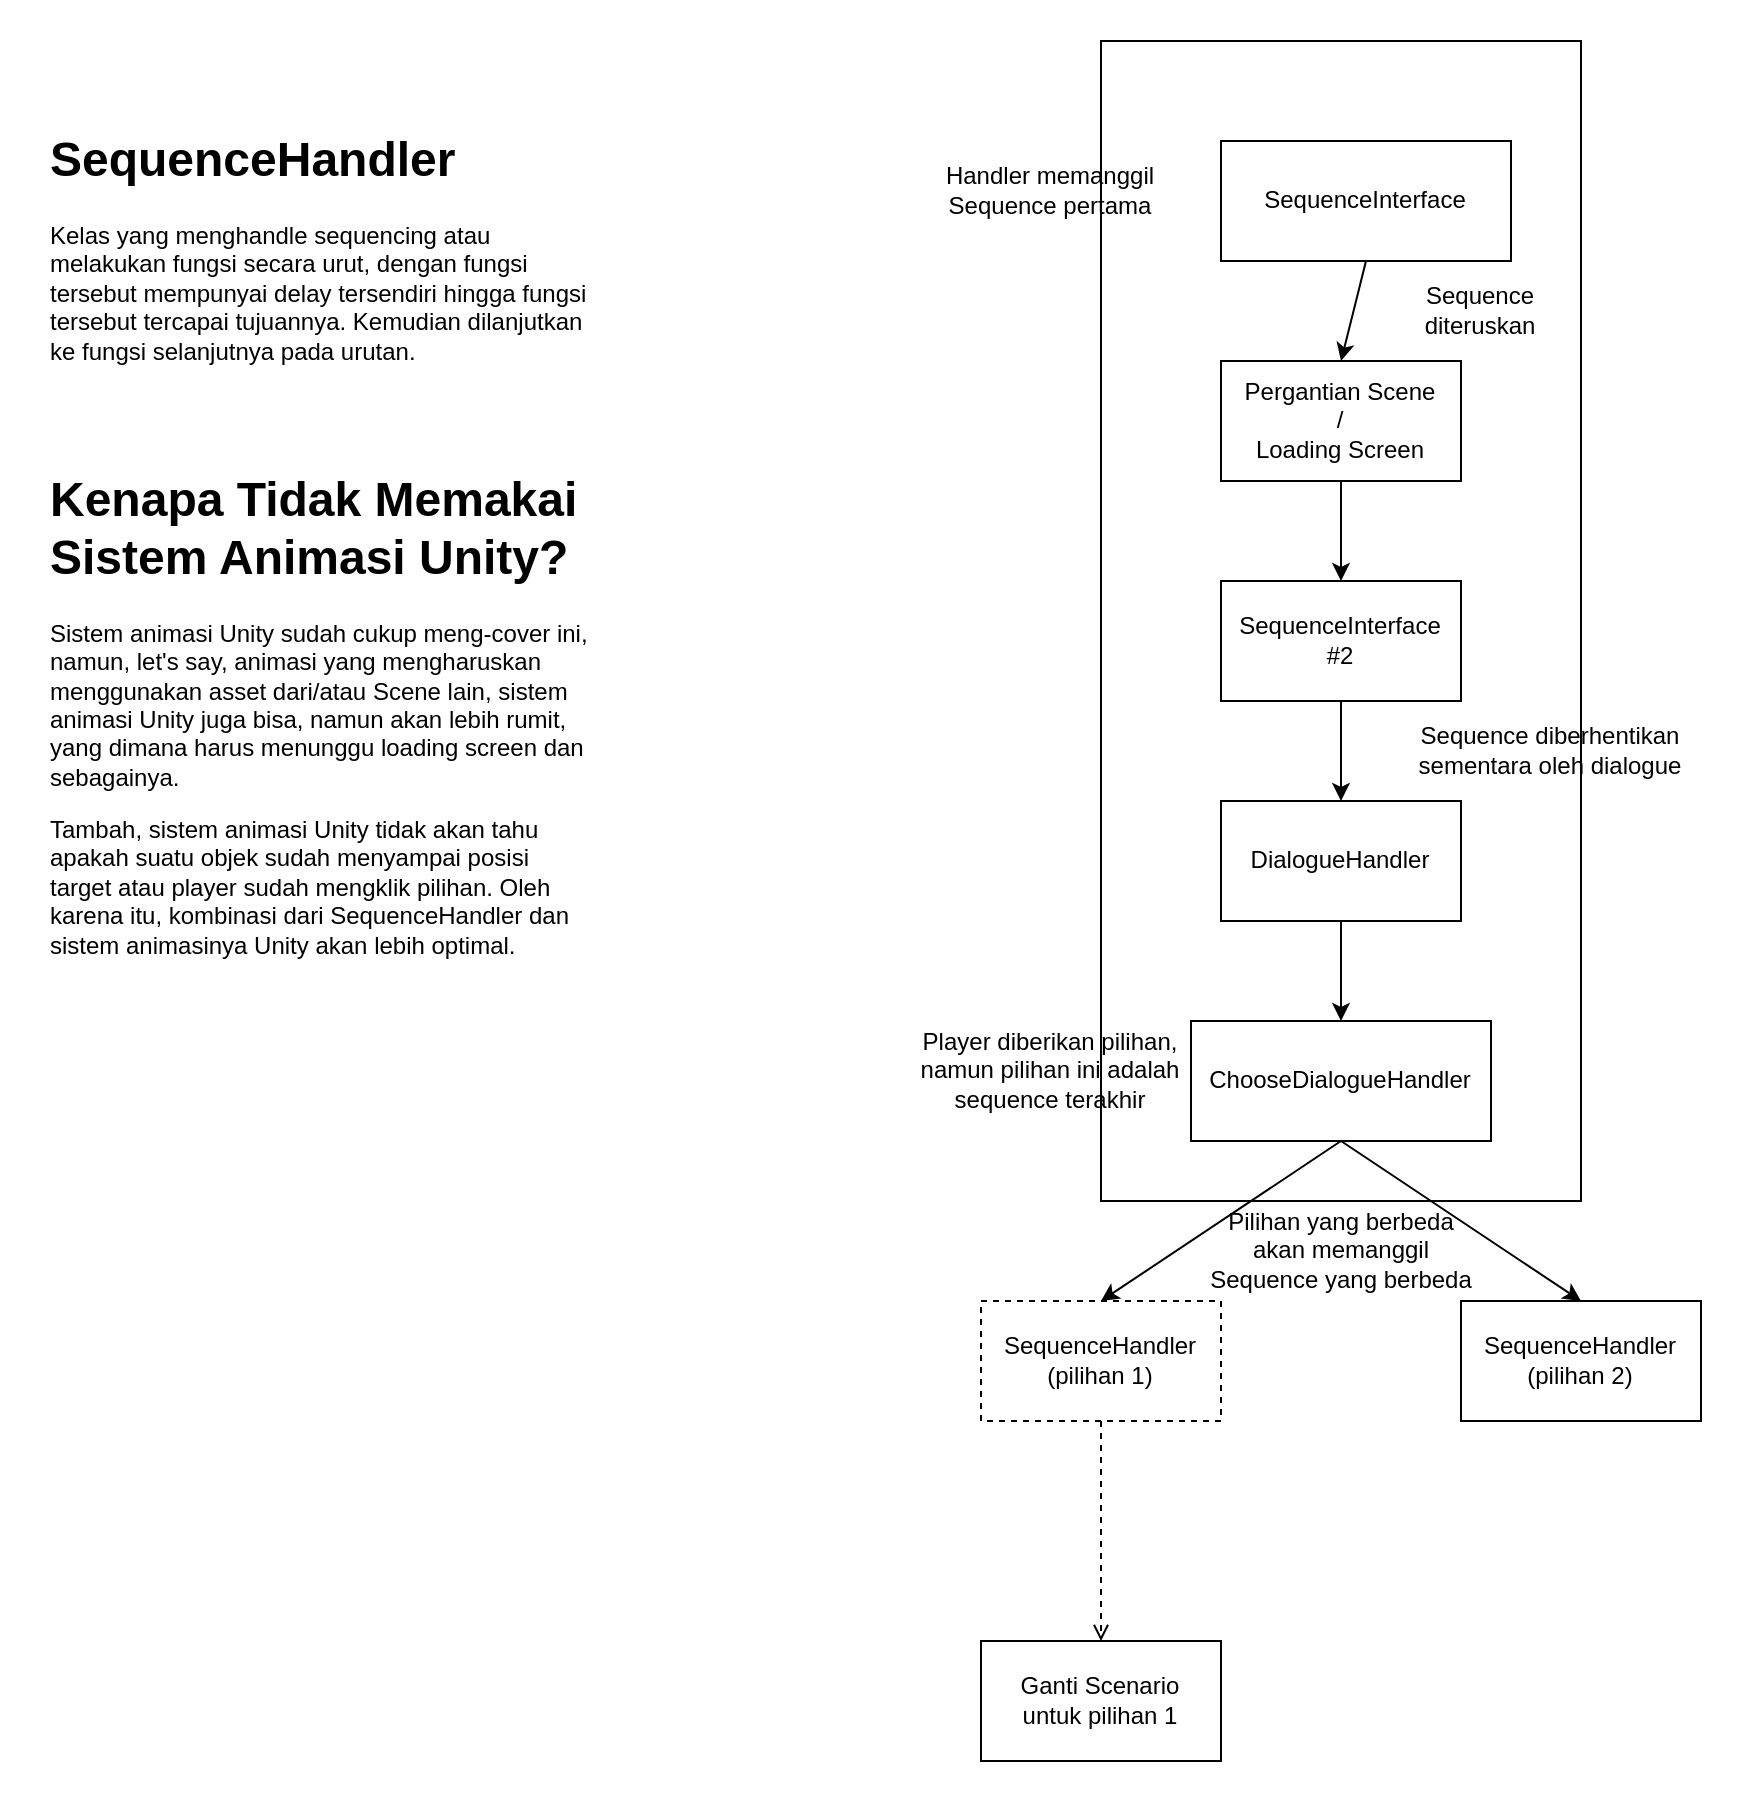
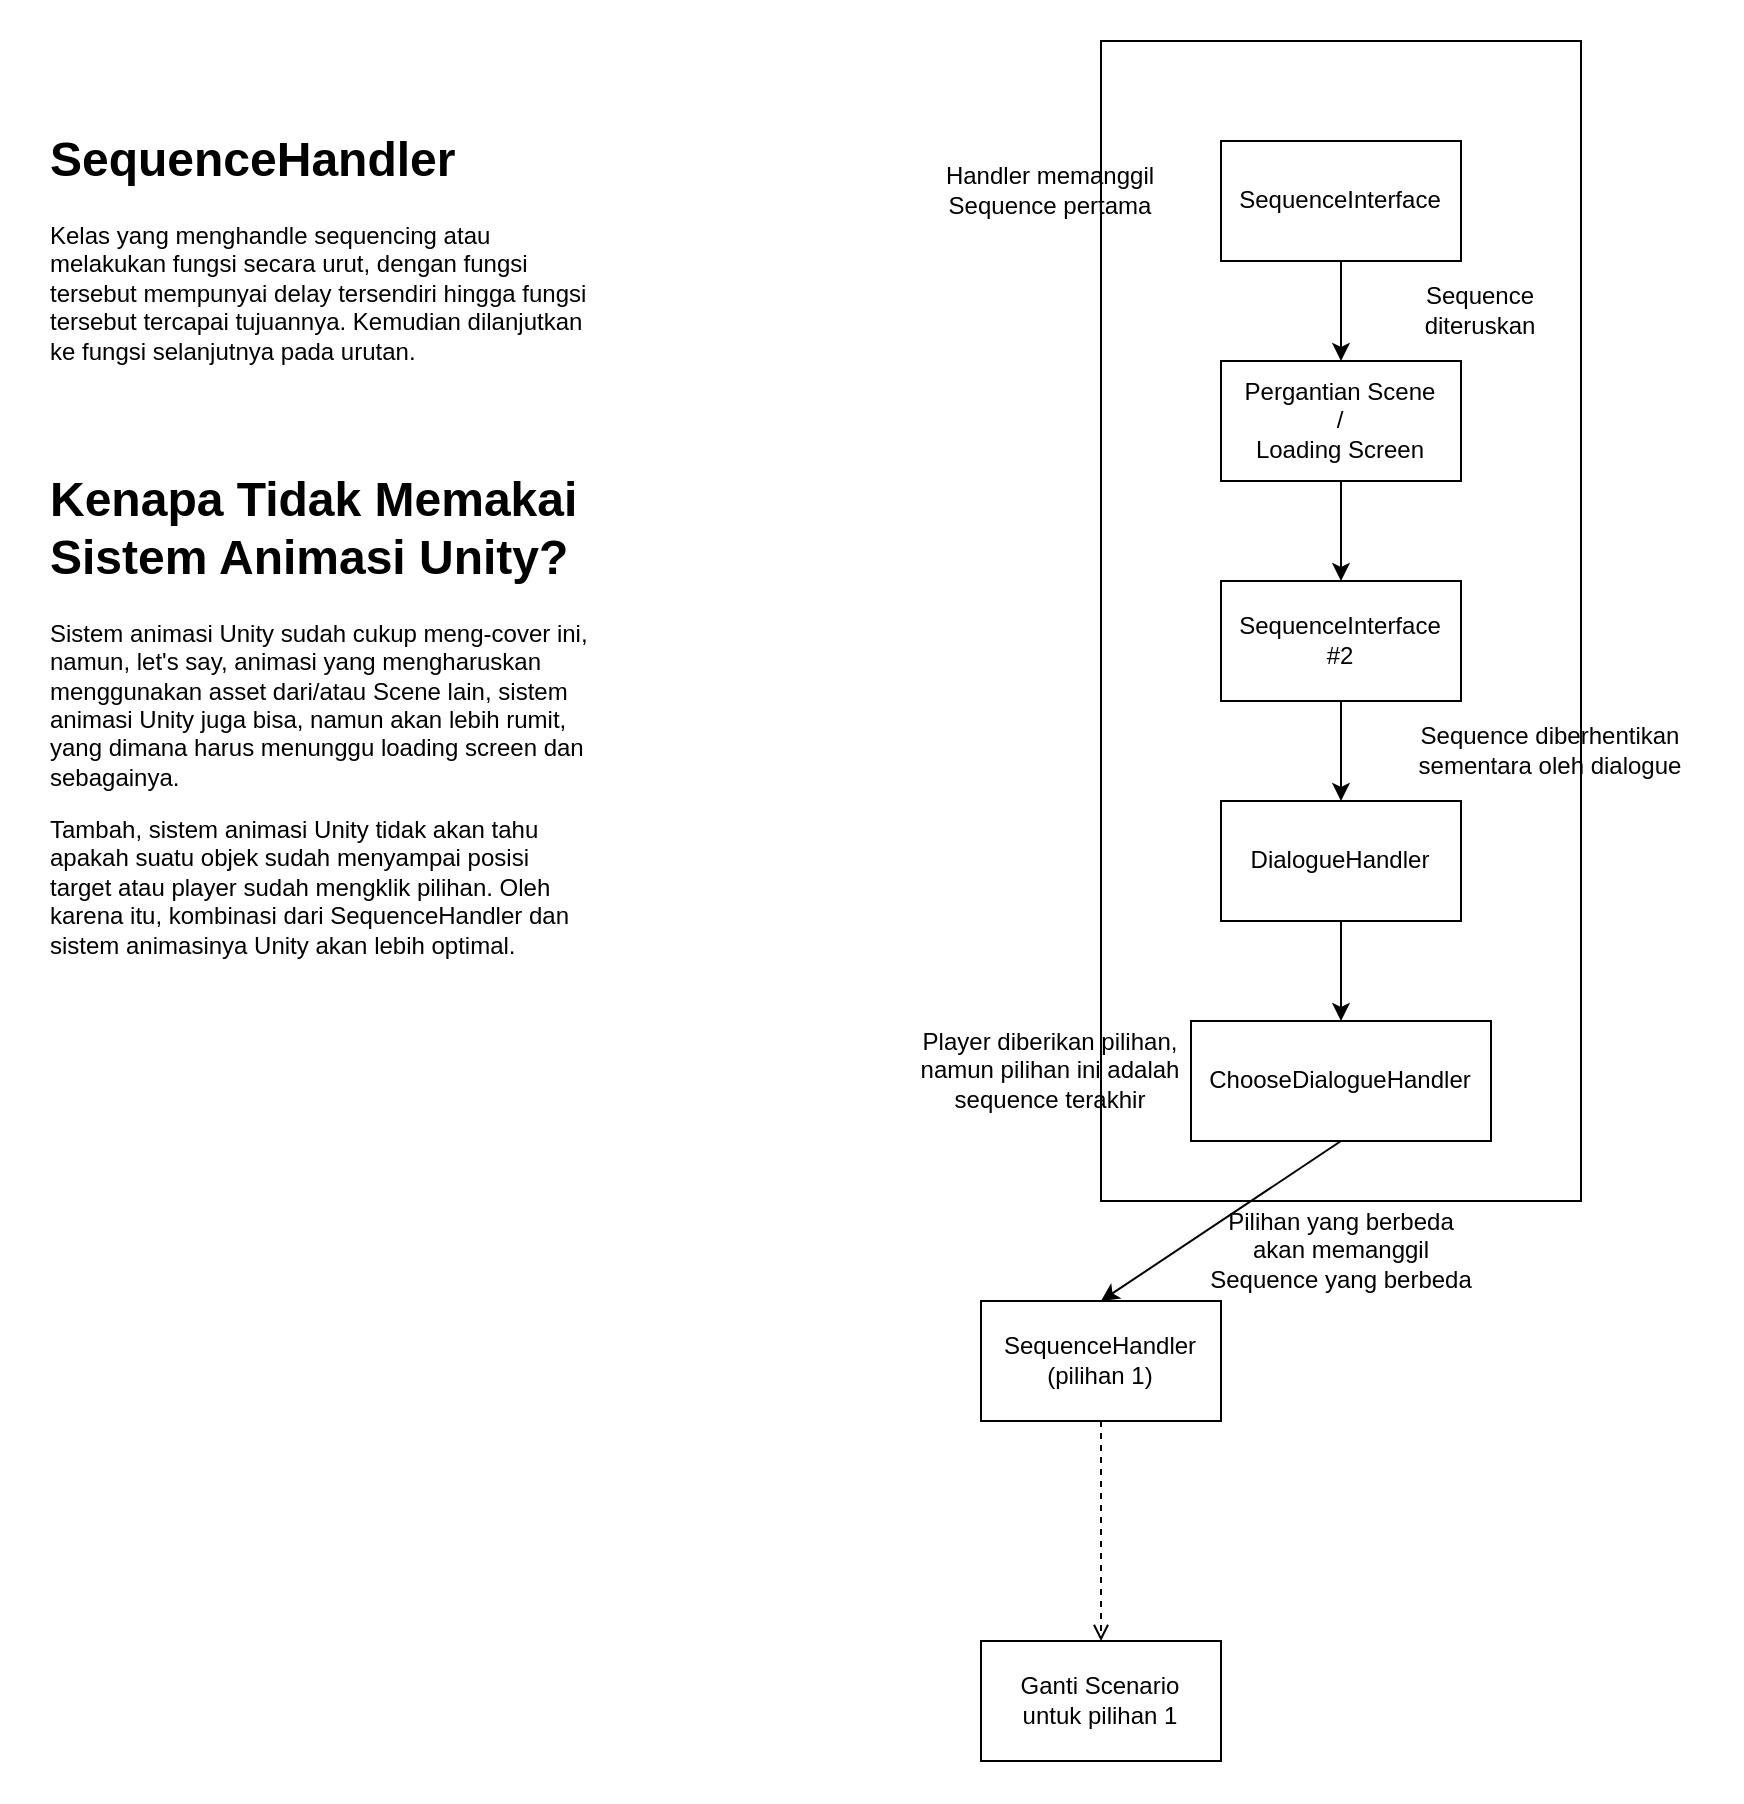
(1366, 201) -> (1341, 201)
(1456, 1218) -> none
(1101, 1361) -> (1101, 1361)
(1581, 1361) -> none
